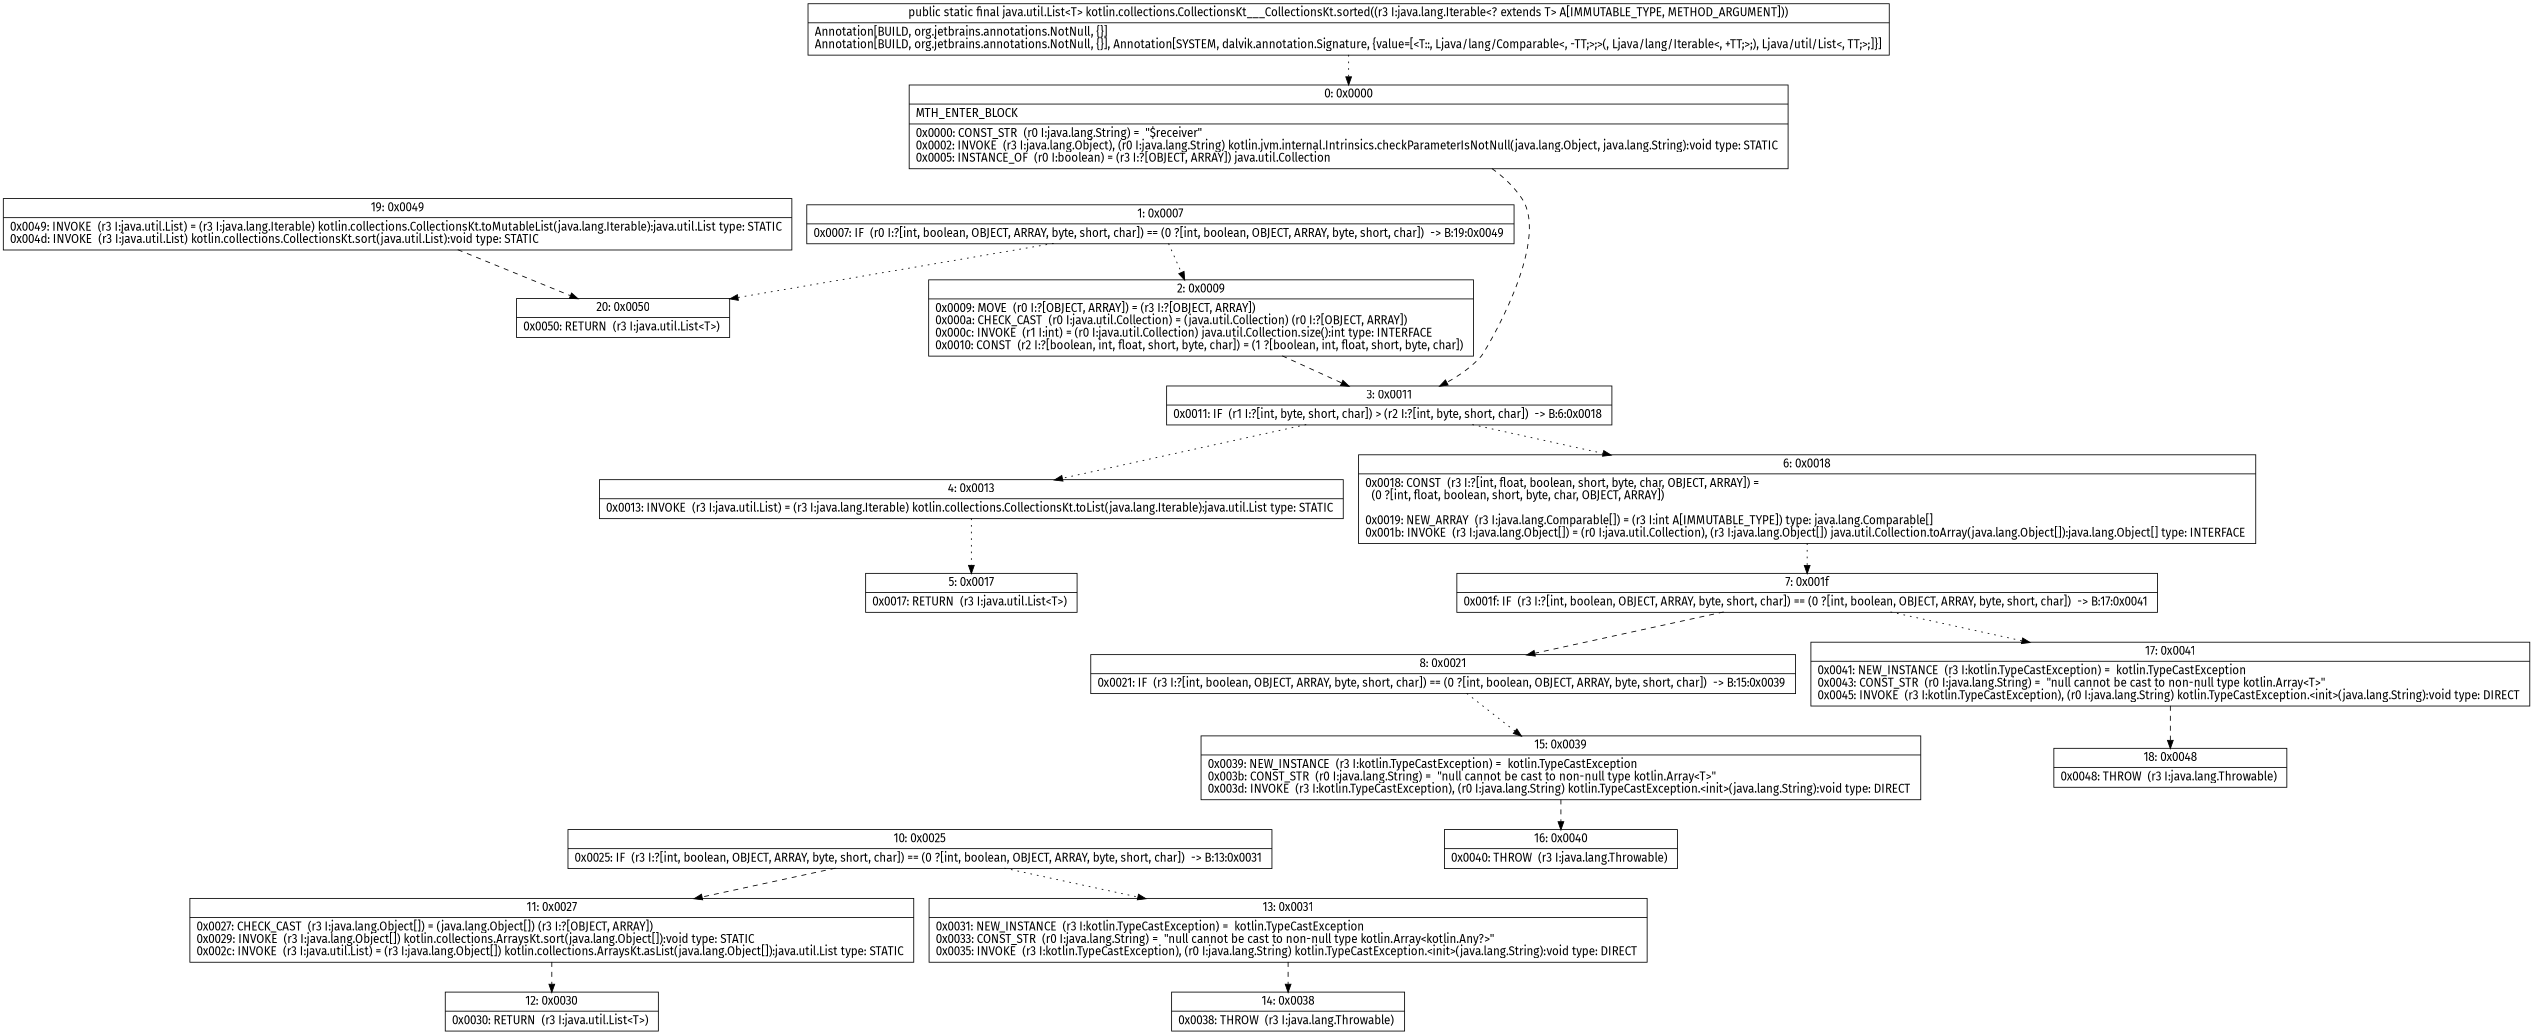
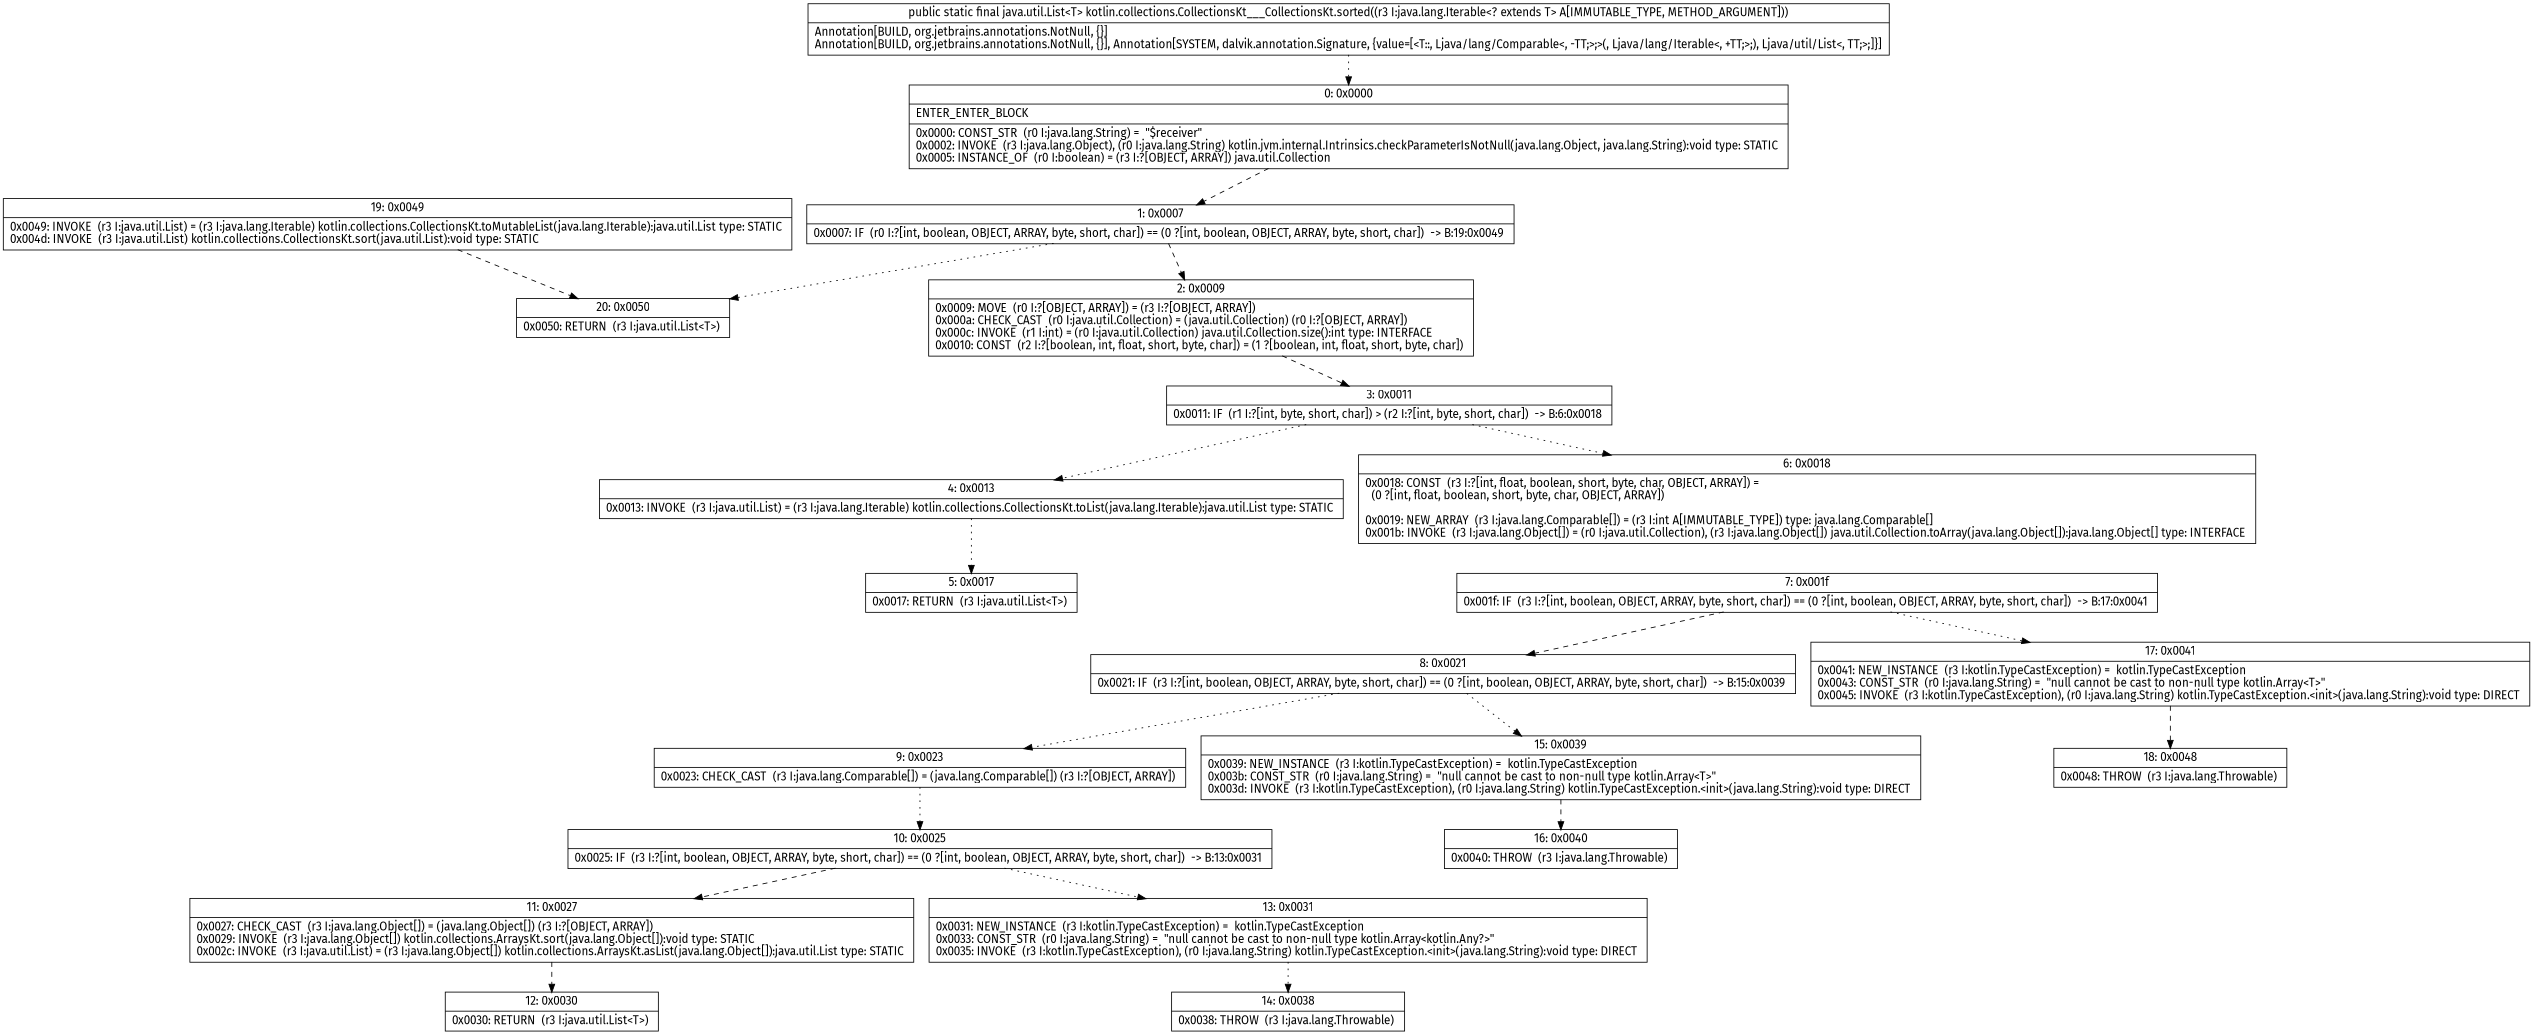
(967, 114) -> (972, 114)
(1175, 258) -> (1175, 258)
(1518, 281) -> (1236, 185)
(1807, 554) -> none
none -> (920, 768)
(1288, 973) -> (1288, 973)
